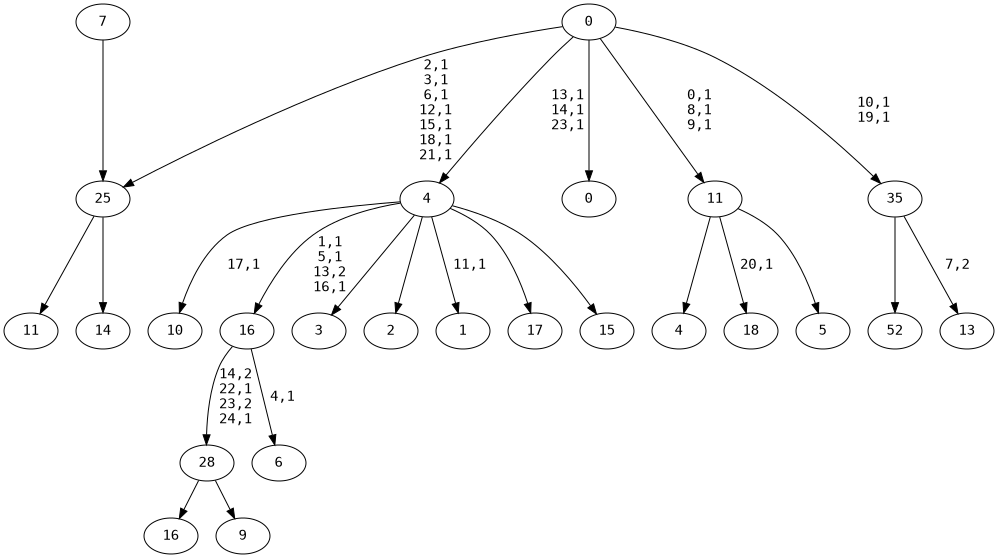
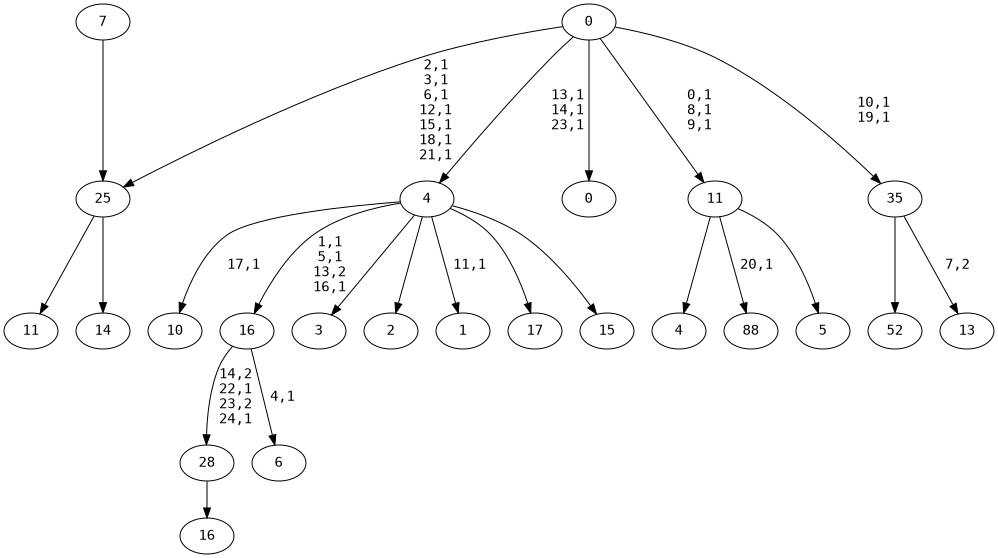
(751, 331) -> (751, 331)
(243, 536) -> none
